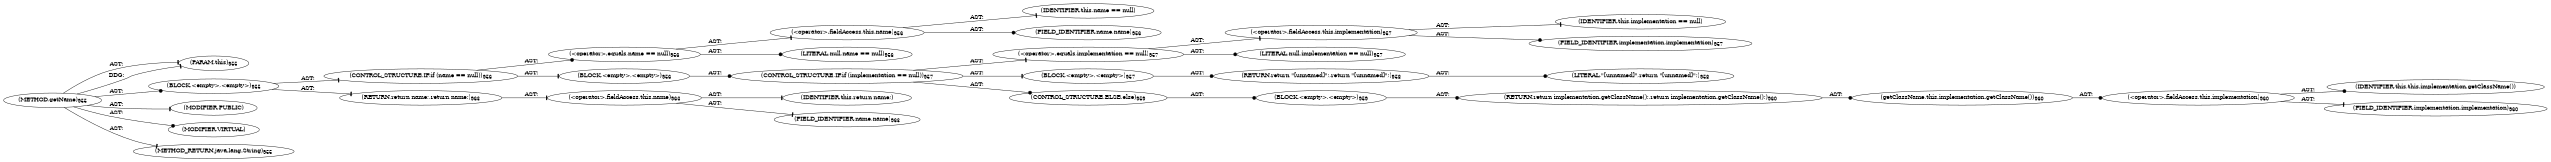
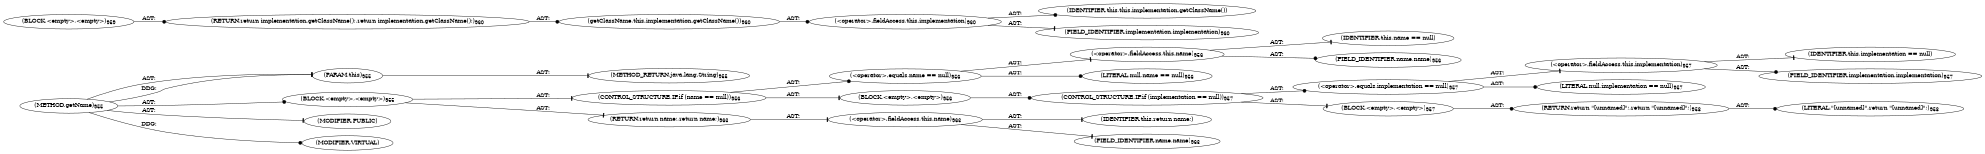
(969, 65) -> (1272, 92)
(1088, 98) -> none
(117, 113) -> (150, 124)
(108, 131) -> (485, 76)
